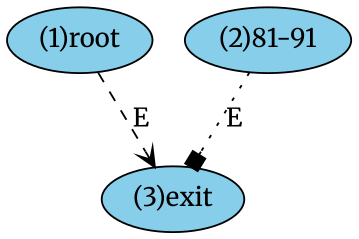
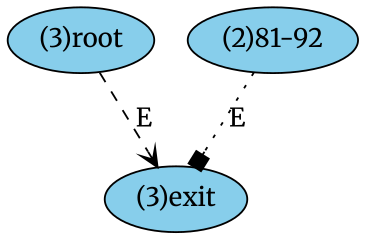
(80, 40) -> (81, 40)
(268, 40) -> (273, 40)
